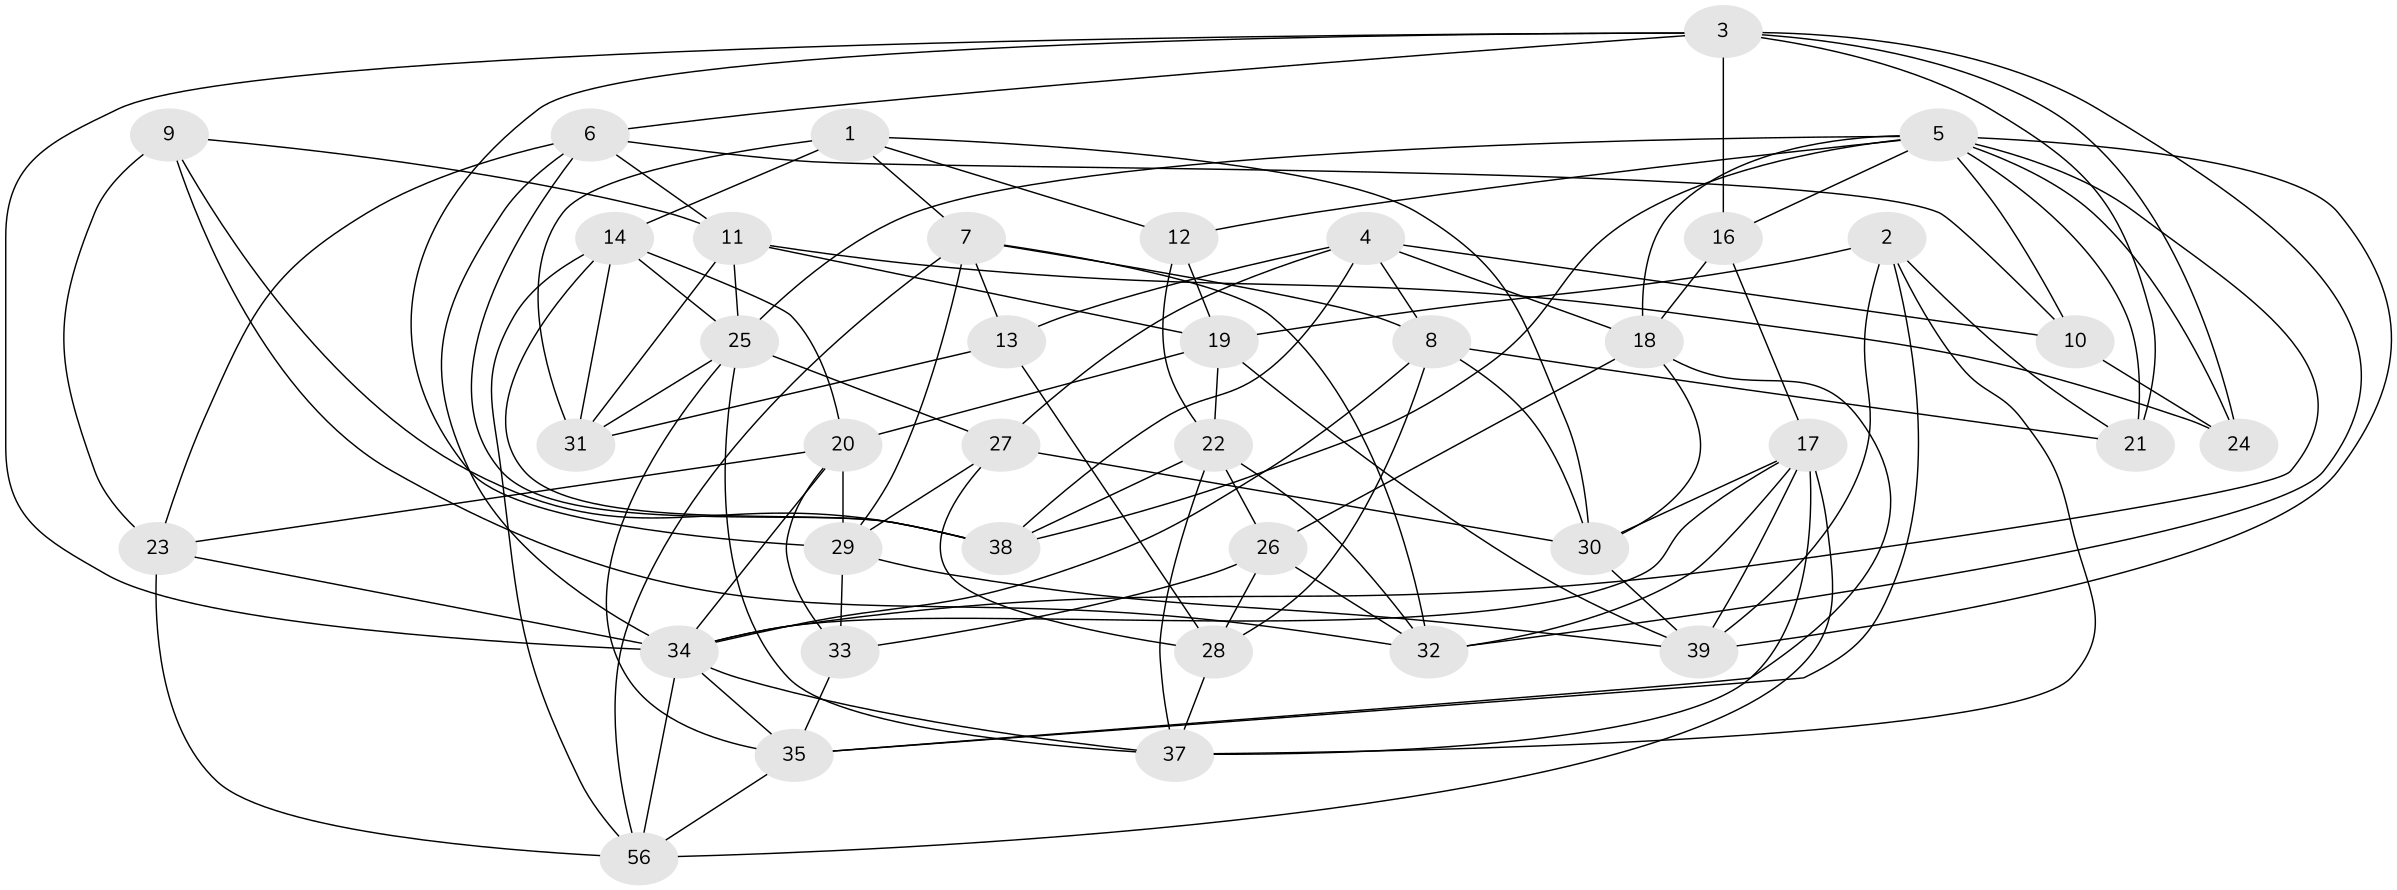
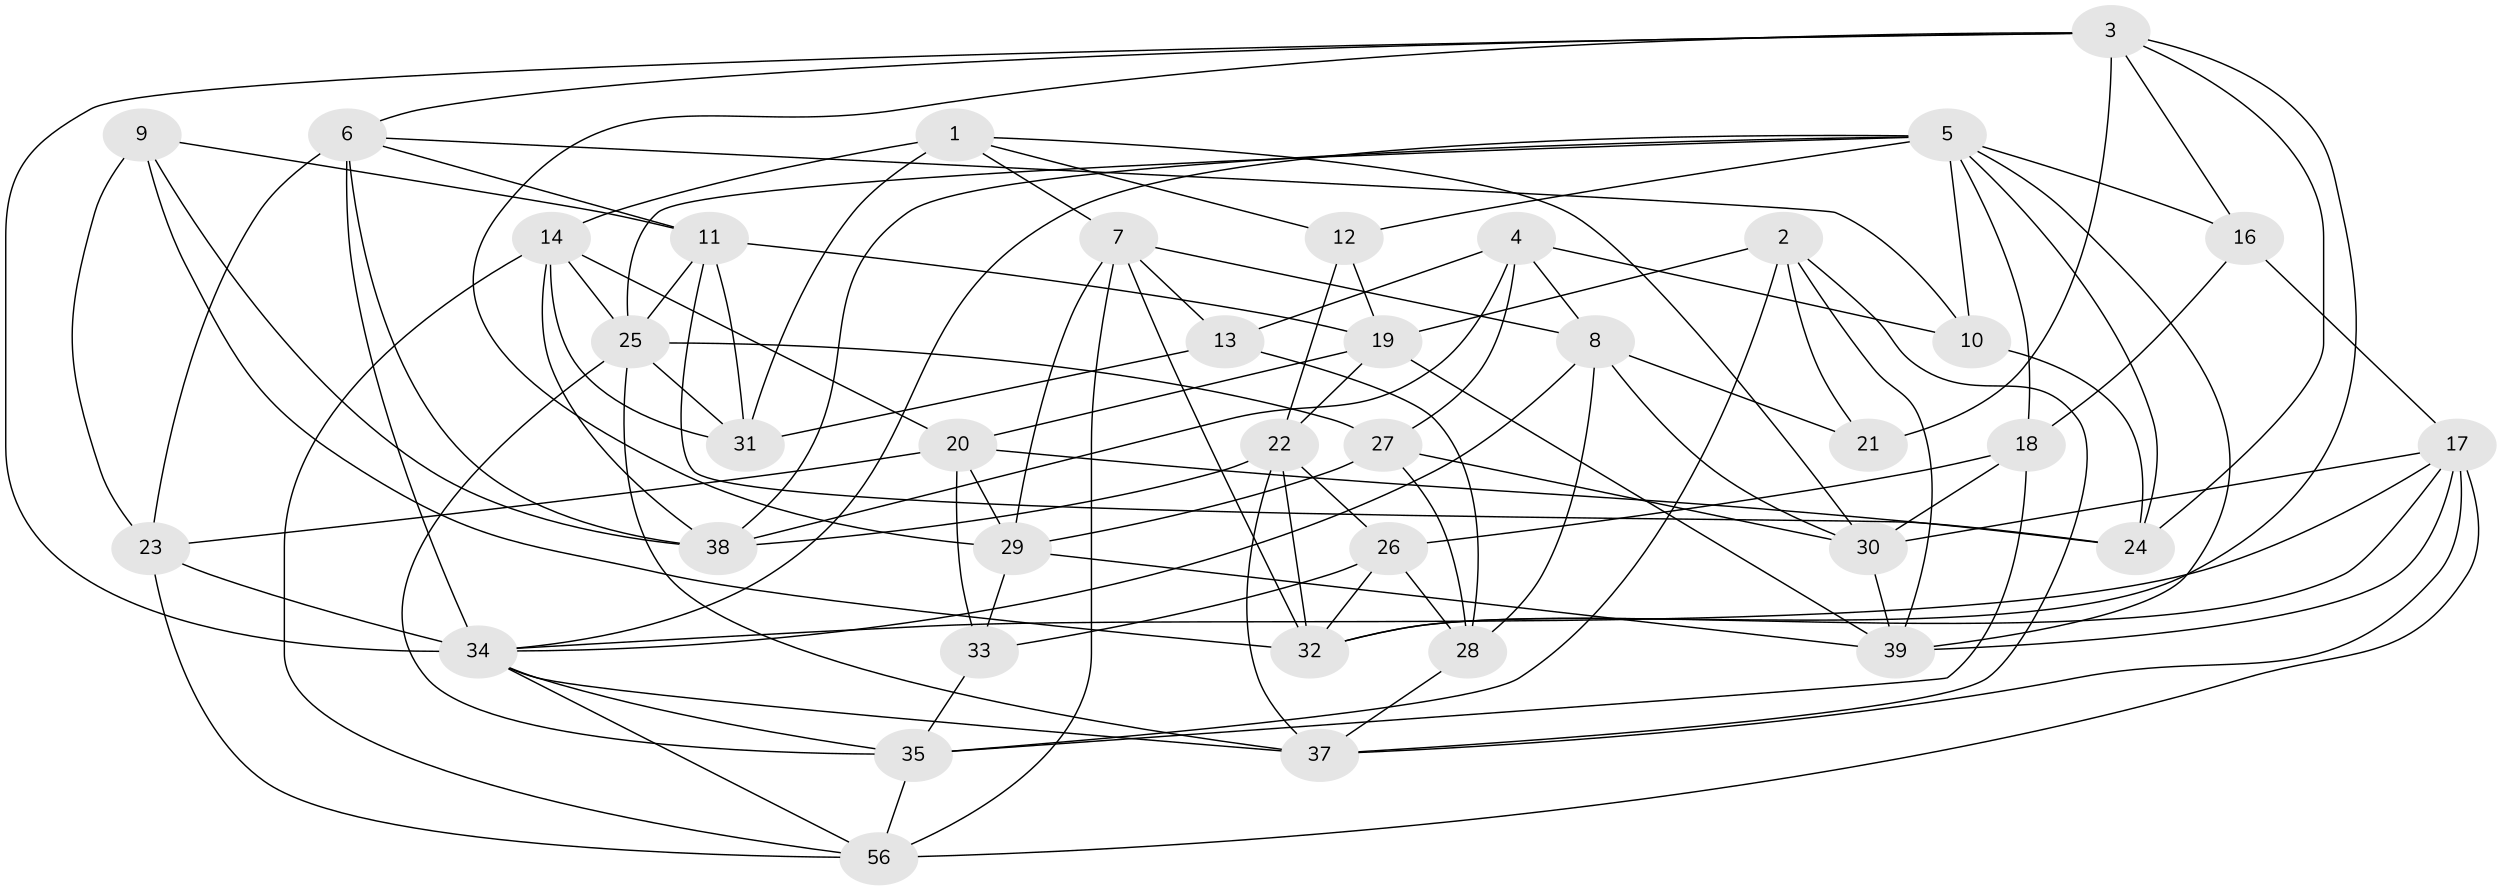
(2095, 262) -> none
(1489, 284) -> none
(757, 552) -> (1547, 494)
